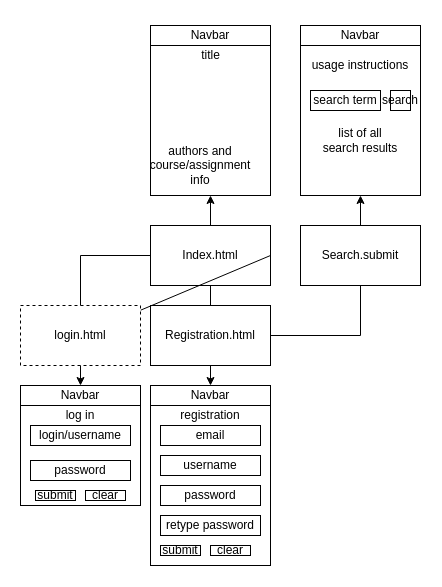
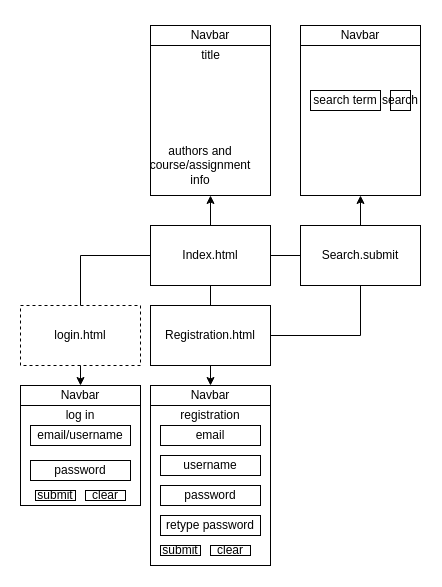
(361, 66) -> none
(361, 141) -> none
(206, 283) -> (286, 256)
(81, 436) -> (81, 436)
